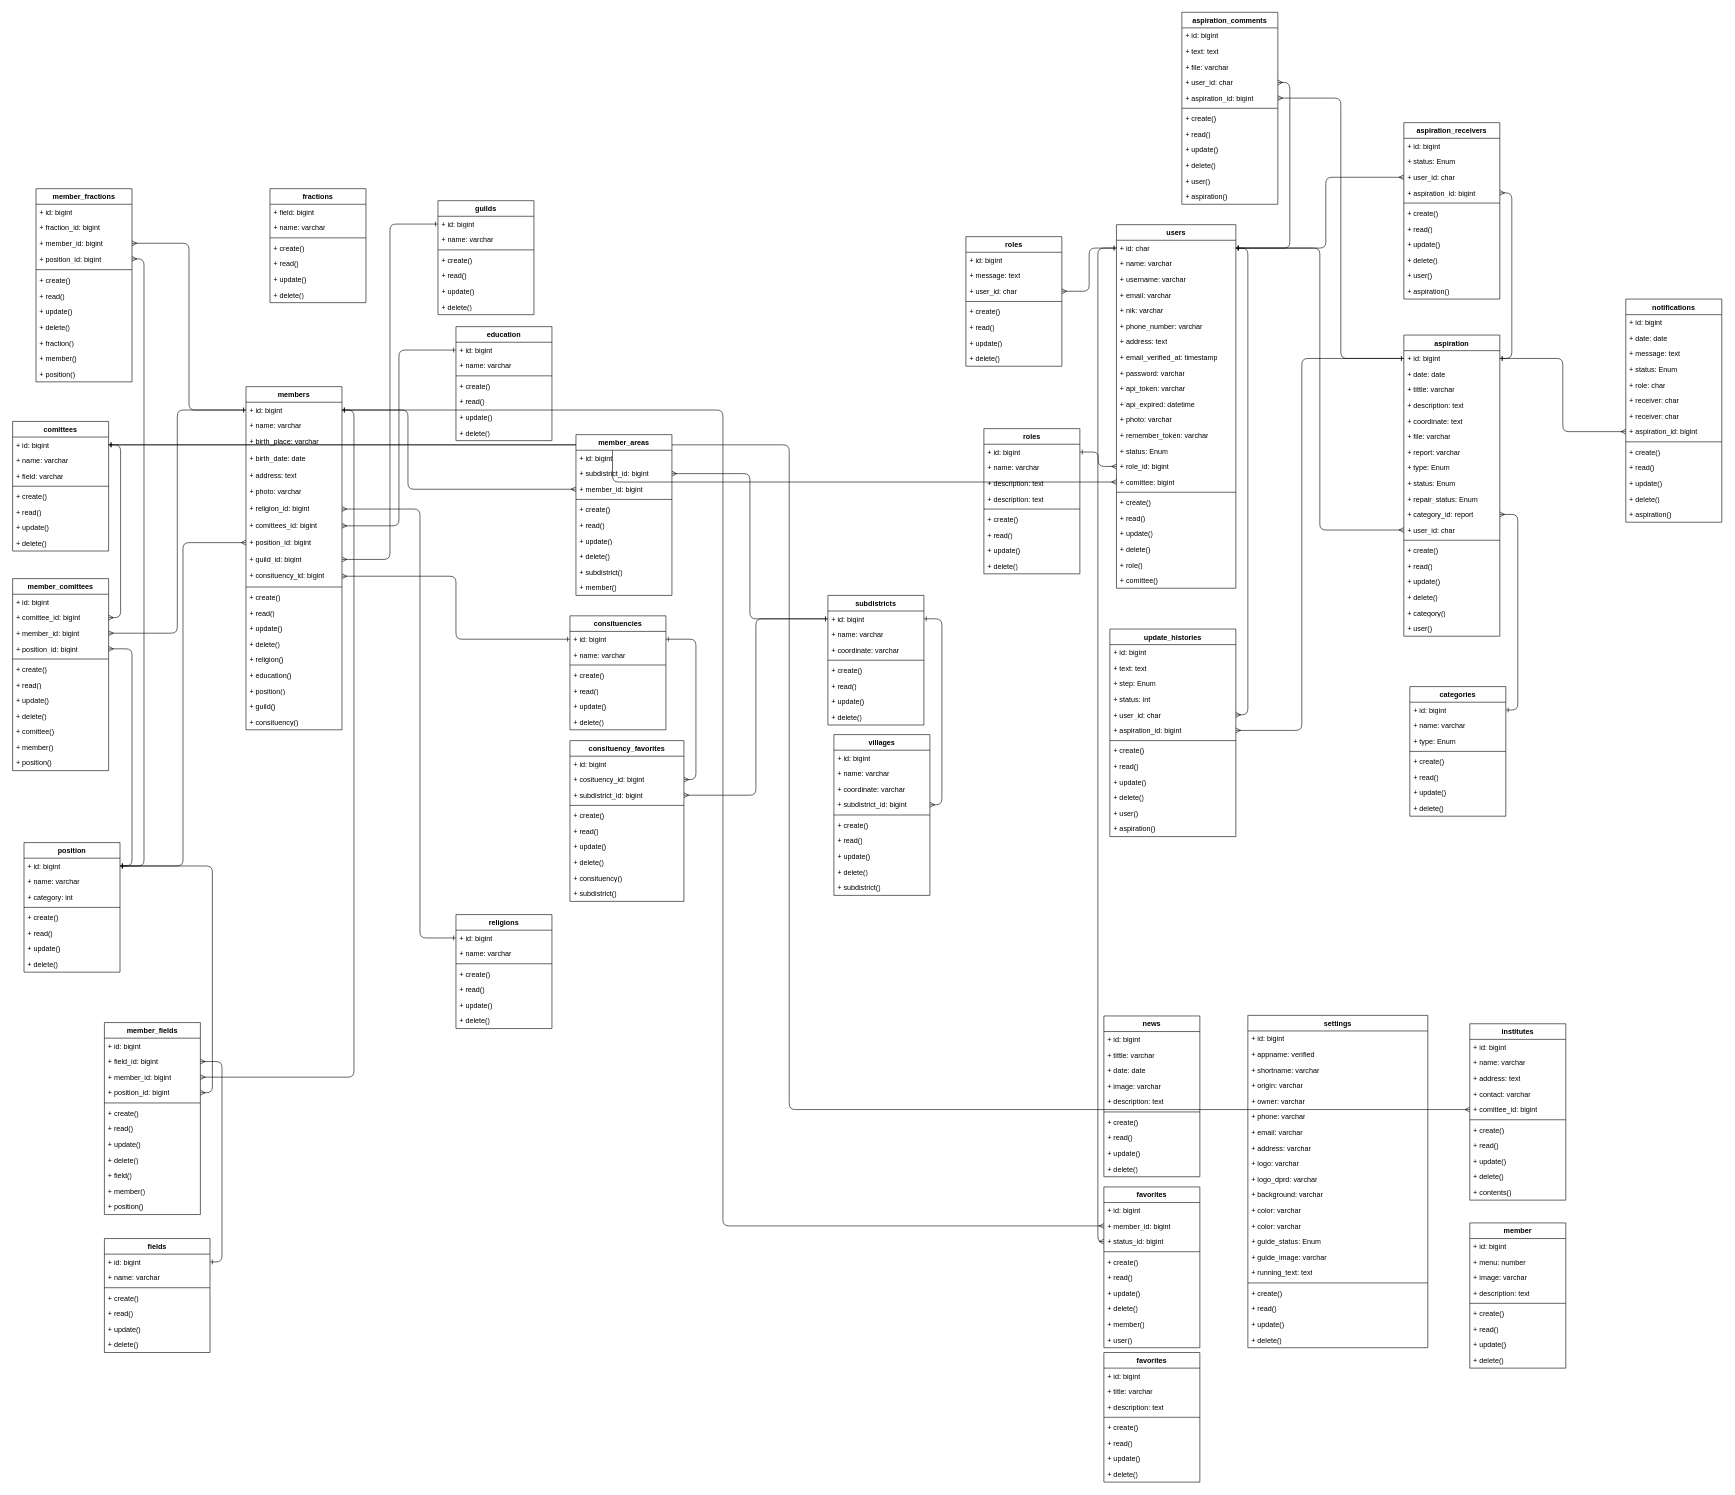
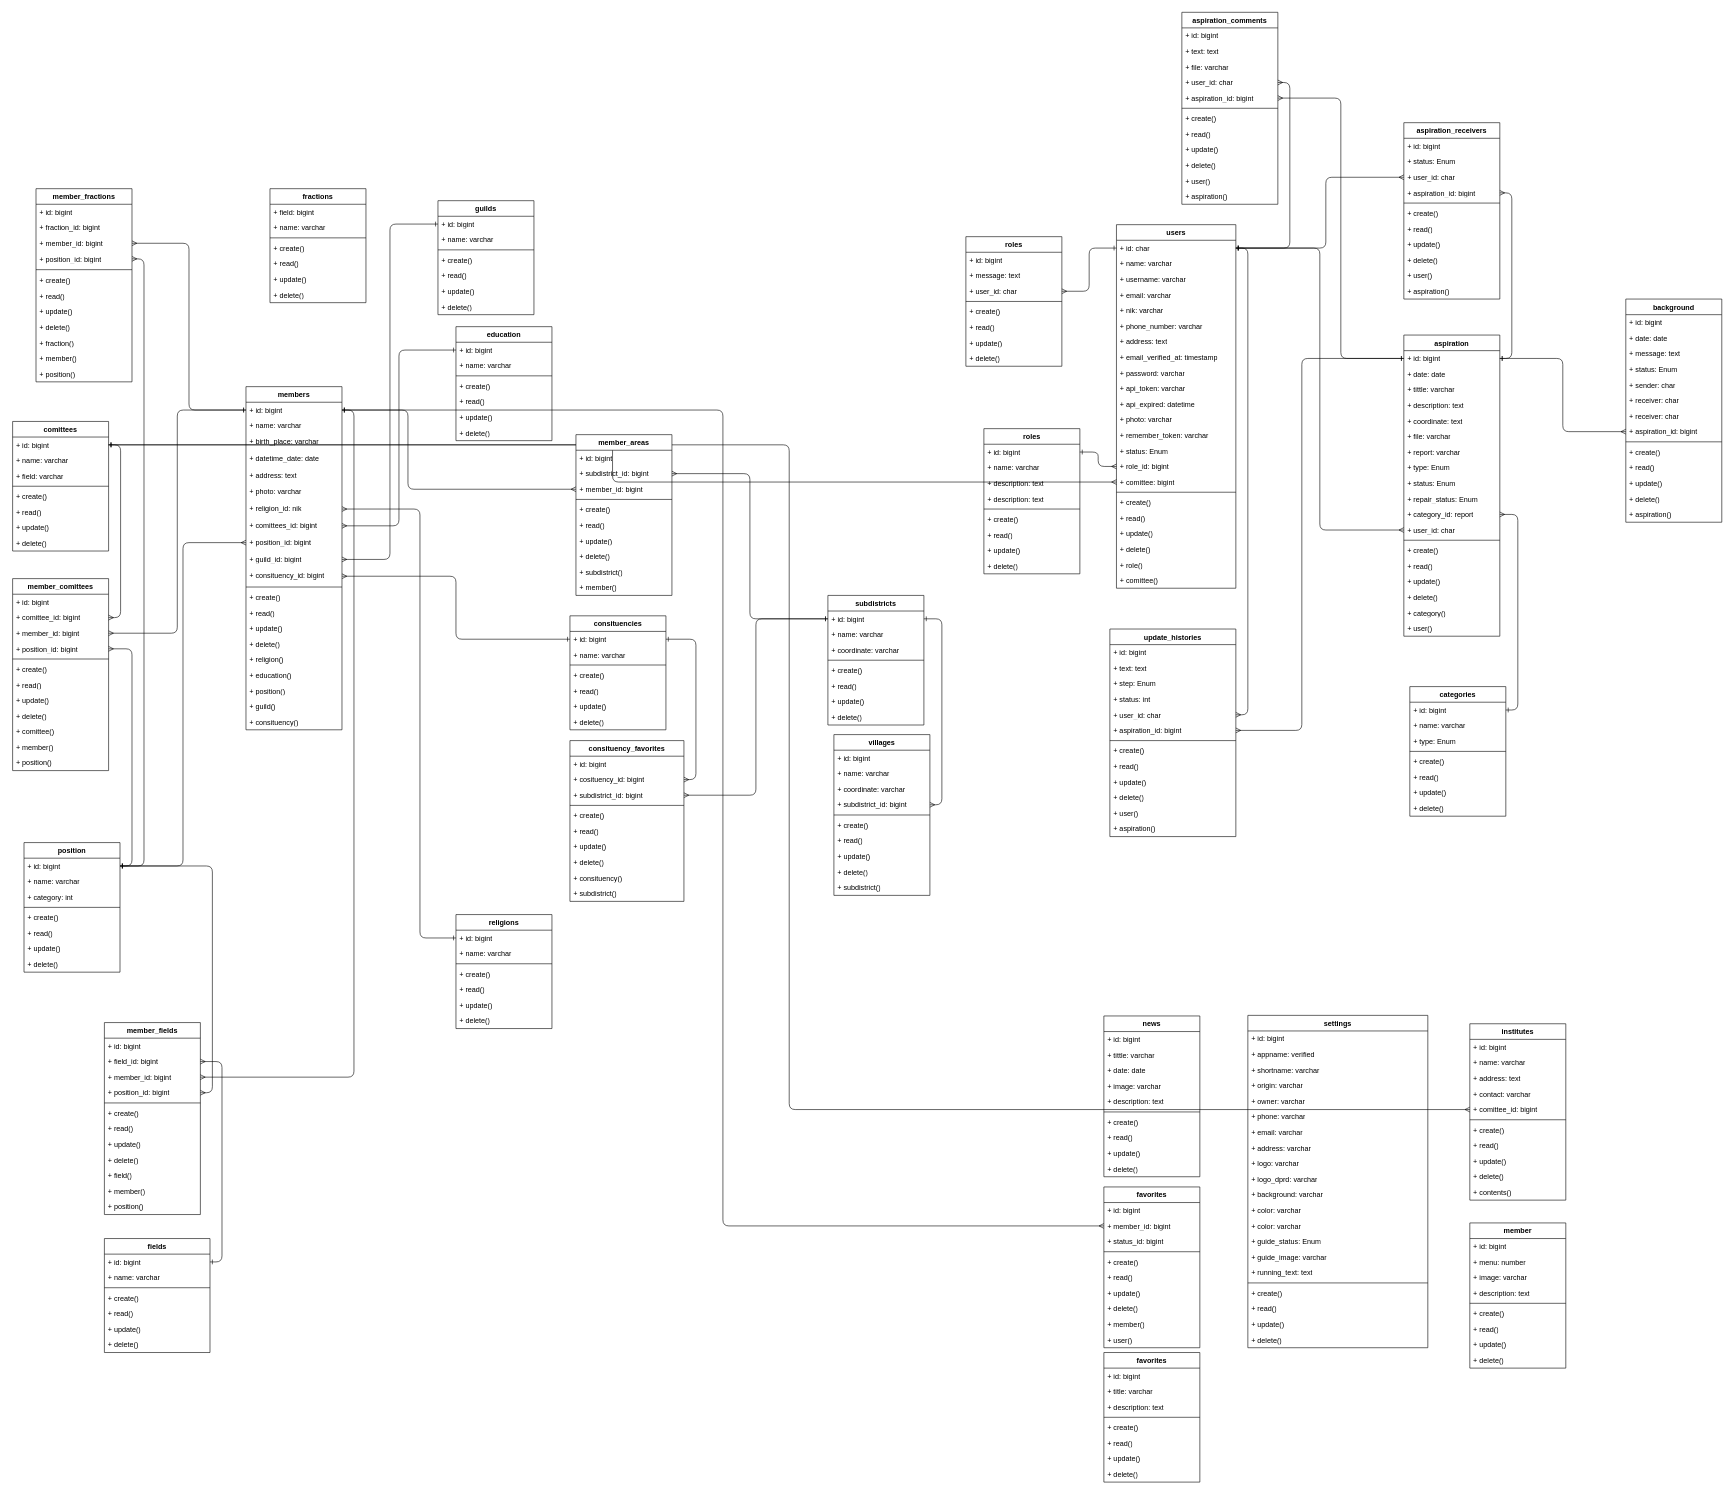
(1674, 308) -> (1674, 308)
(1650, 386) -> (1655, 386)
(282, 459) -> (288, 459)
(283, 509) -> (278, 509)
(1098, 856) -> none
